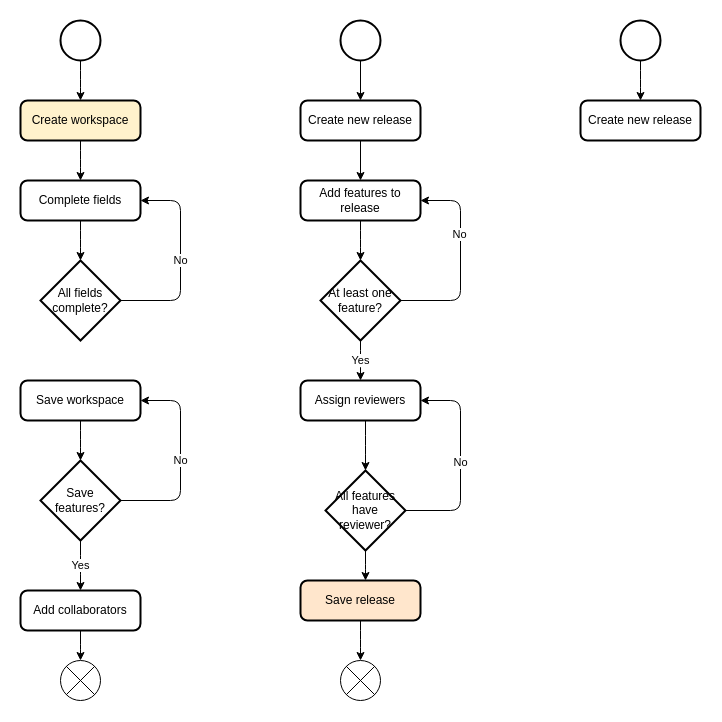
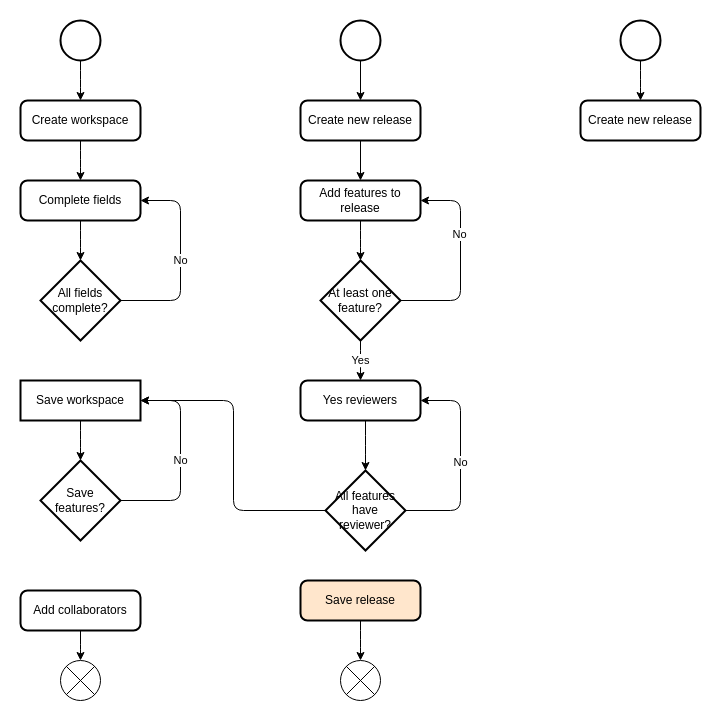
(81, 121) -> (81, 121)
(81, 401) -> (81, 401)
(361, 401) -> (361, 401)
(81, 559) -> none
(366, 562) -> (234, 474)
